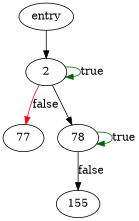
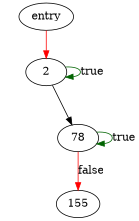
(46, 41) -> (46, 41)
(24, 138) -> none
(78, 167) -> (78, 167)
